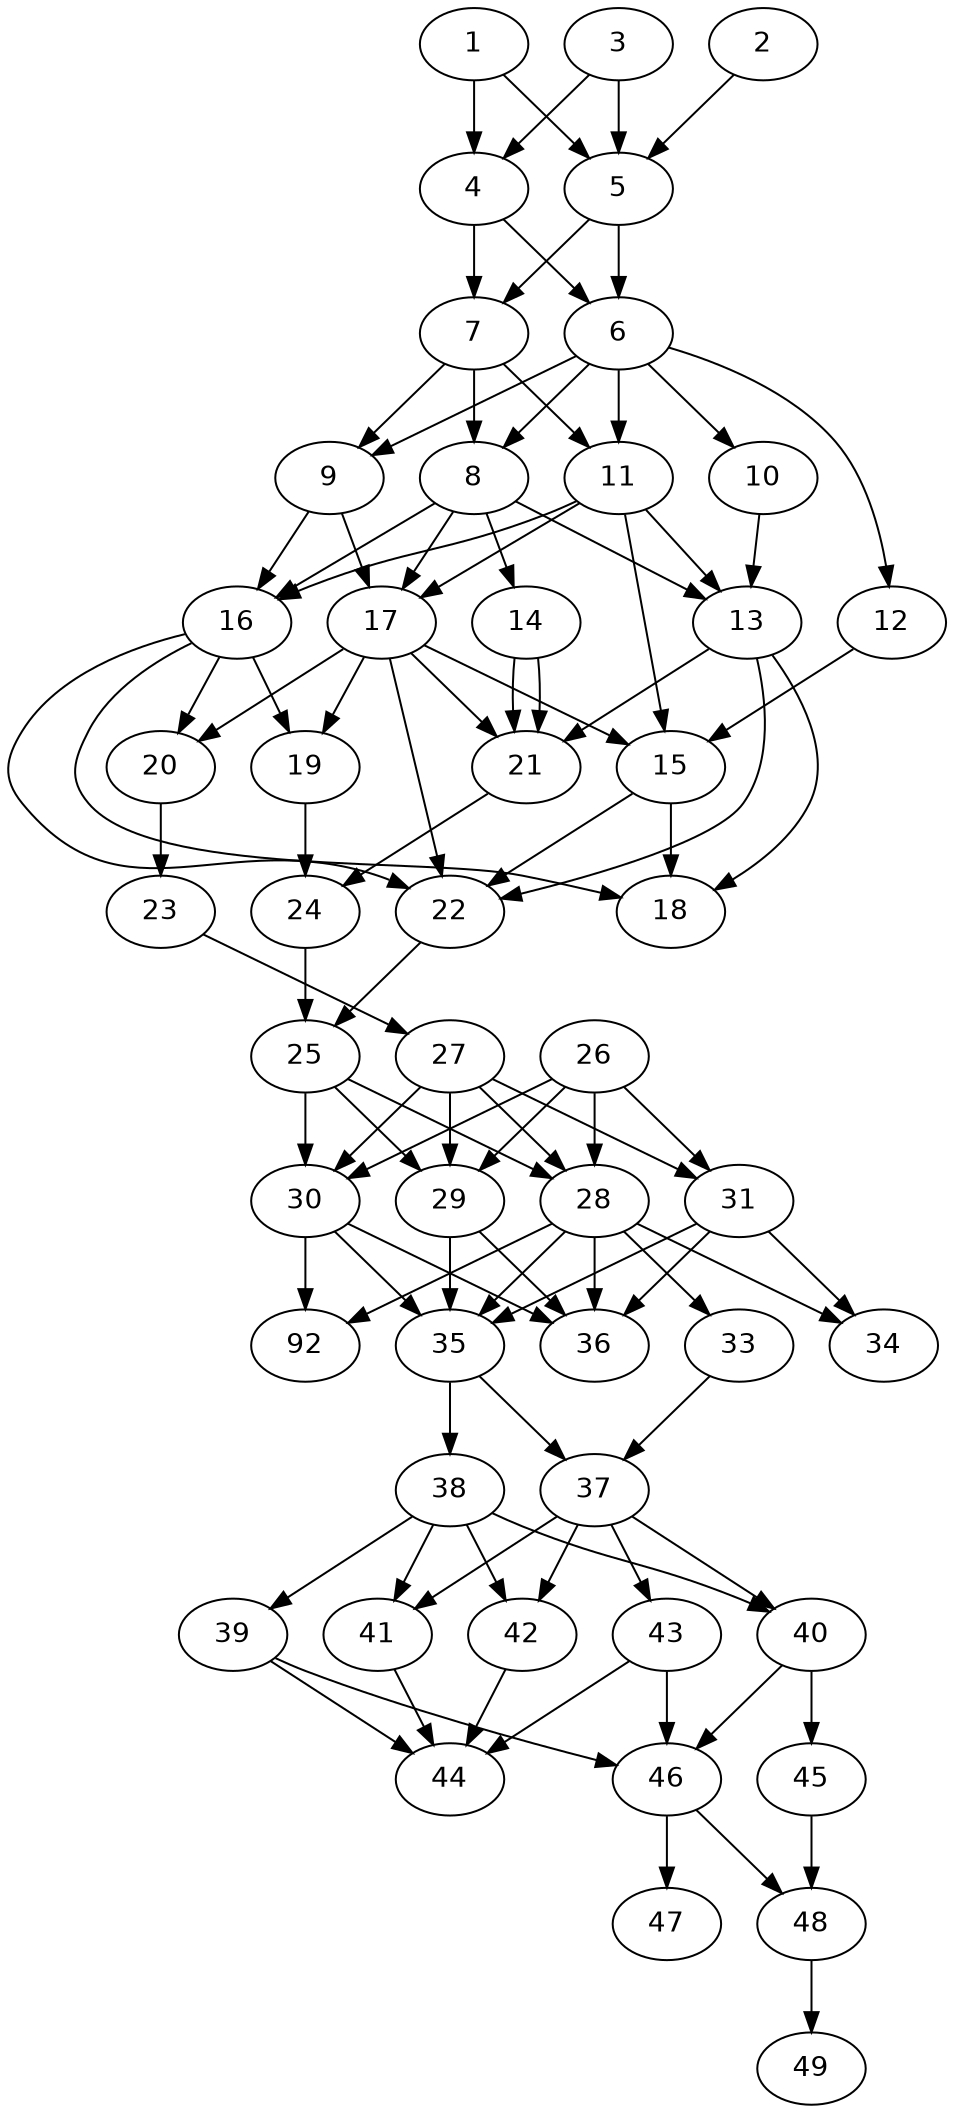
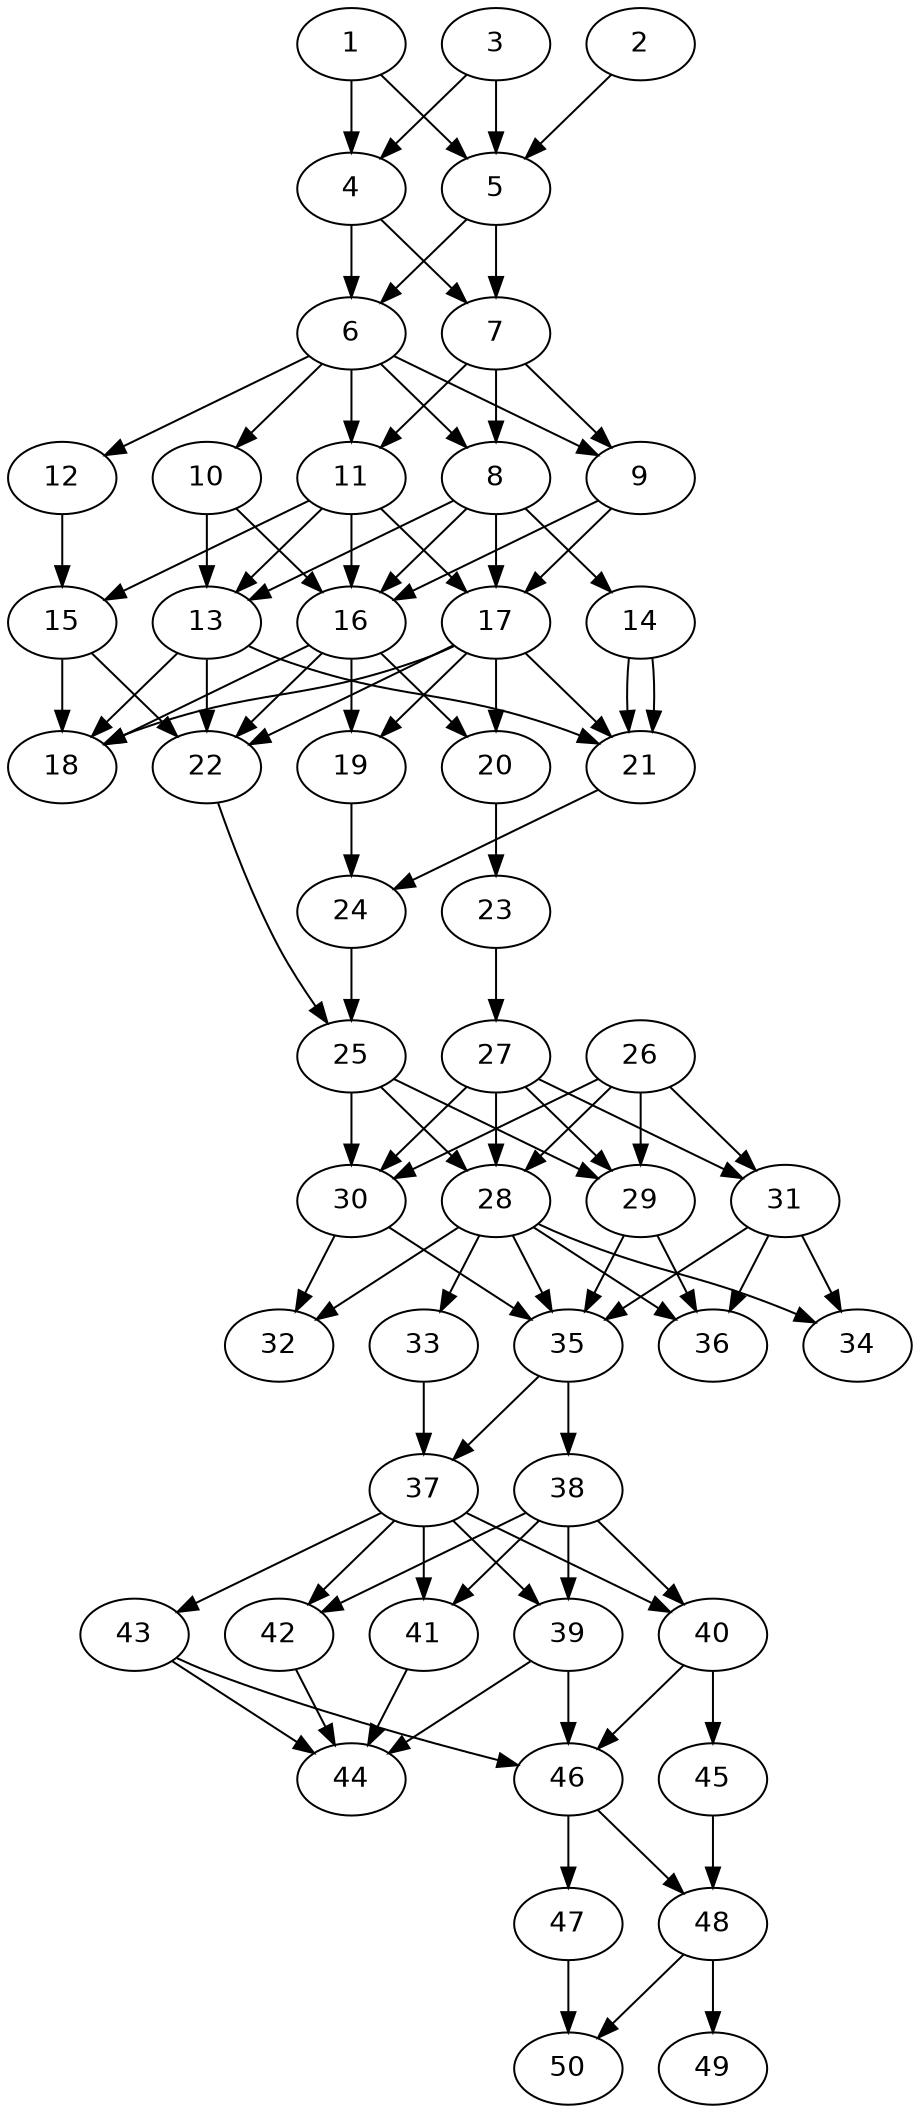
none -> (270, 541)
(526, 695) -> (306, 690)
(436, 1266) -> none
(305, 1346) -> (279, 1346)
none -> (487, 1554)
none -> (568, 2069)
